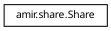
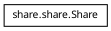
(56, 15) -> (56, 15)
